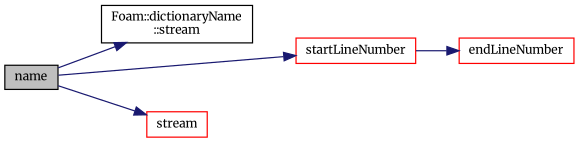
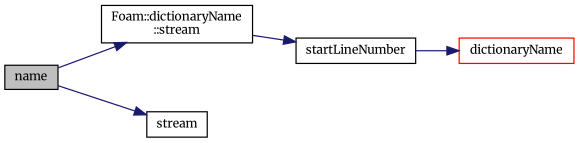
(356, 51) -> (356, 51)
(517, 51) -> (517, 51)
(171, 66) -> (268, 38)
(177, 124) -> (177, 124)
